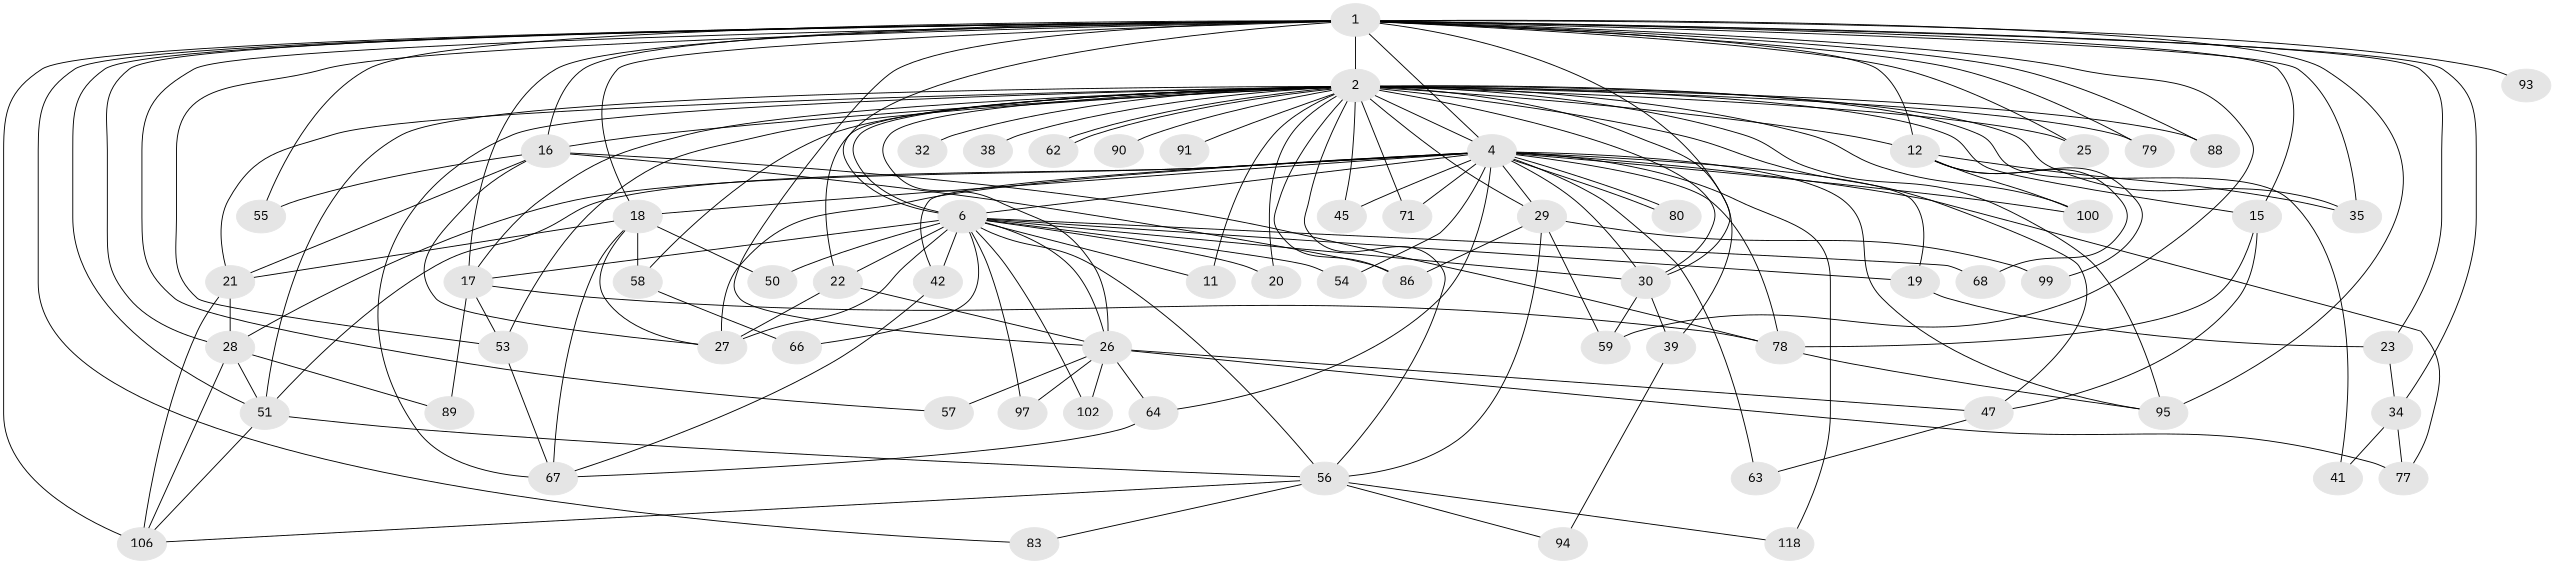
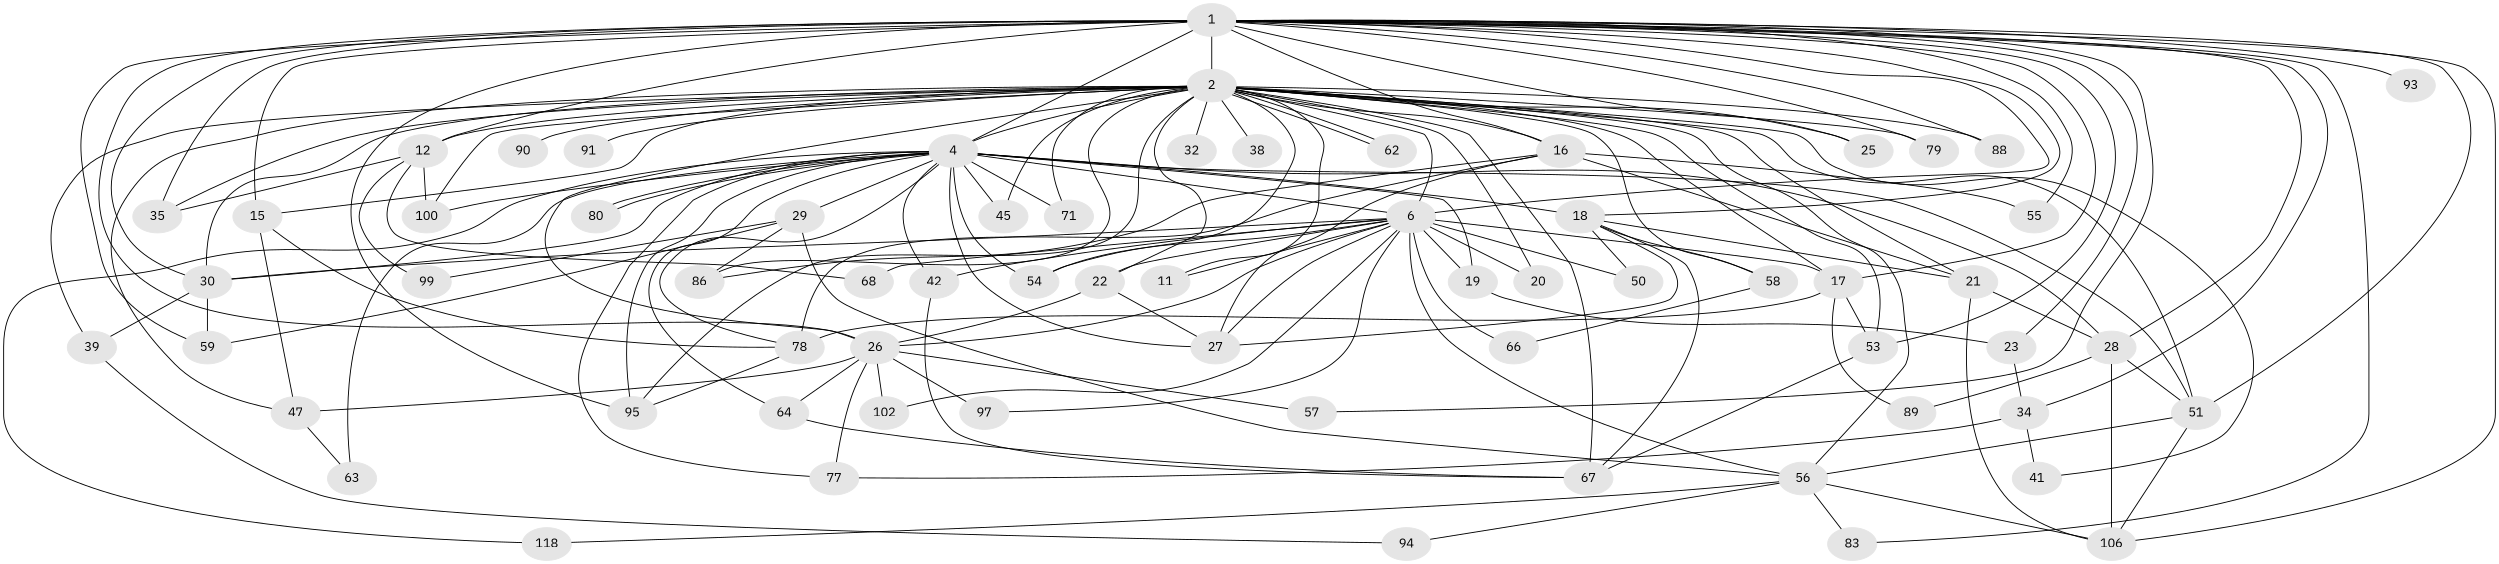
(1432, 148) -> (1258, 210)
